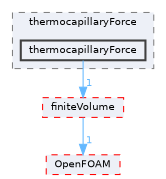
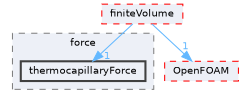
(83, 22) -> (83, 43)
(83, 75) -> (116, 40)
